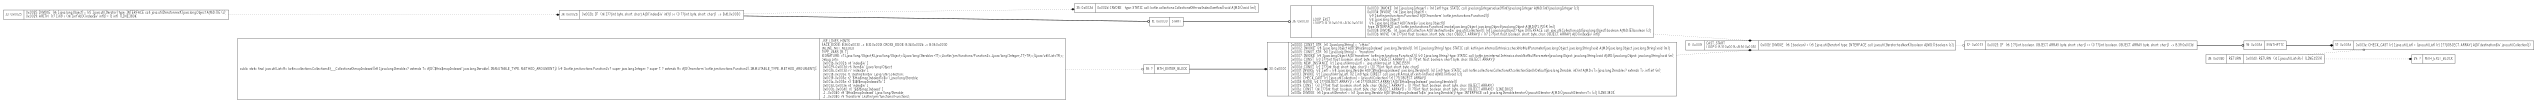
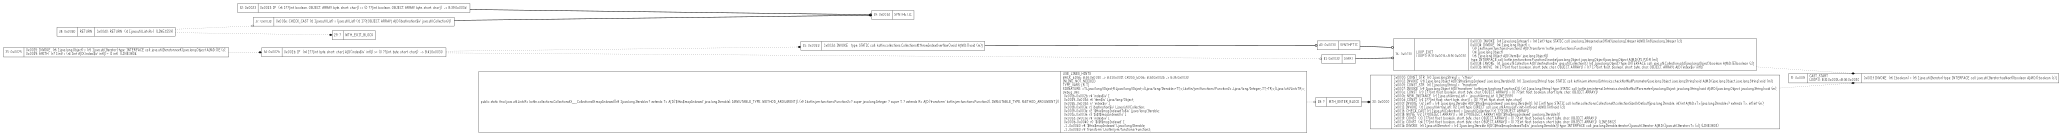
(946, 19) -> (883, 56)
none -> (1339, 45)
(1959, 45) -> none
(2308, 45) -> (661, 18)
